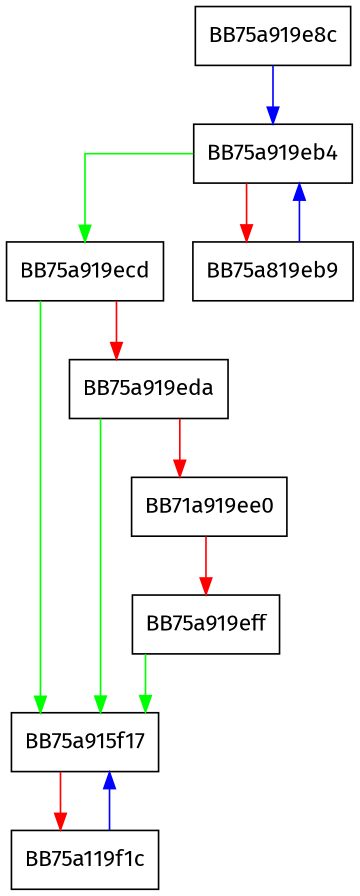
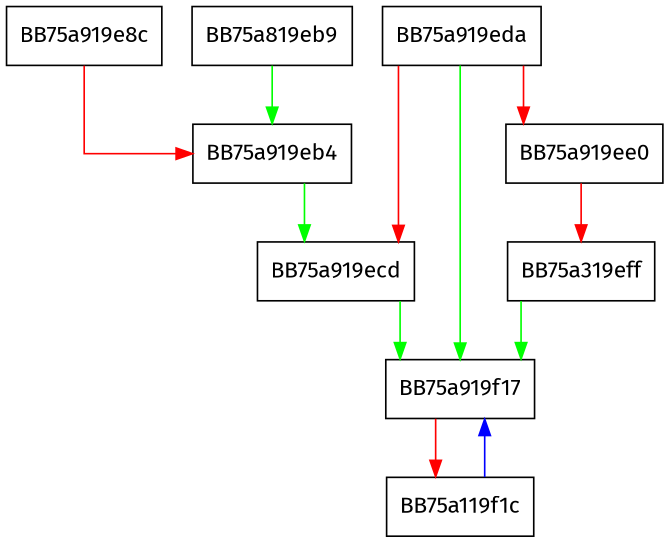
(273, 86) -> (86, 154)
(247, 204) -> none
(299, 221) -> (272, 86)
(116, 322) -> (398, 146)
(209, 507) -> (584, 154)
(206, 624) -> (581, 271)
(85, 742) -> (460, 389)
